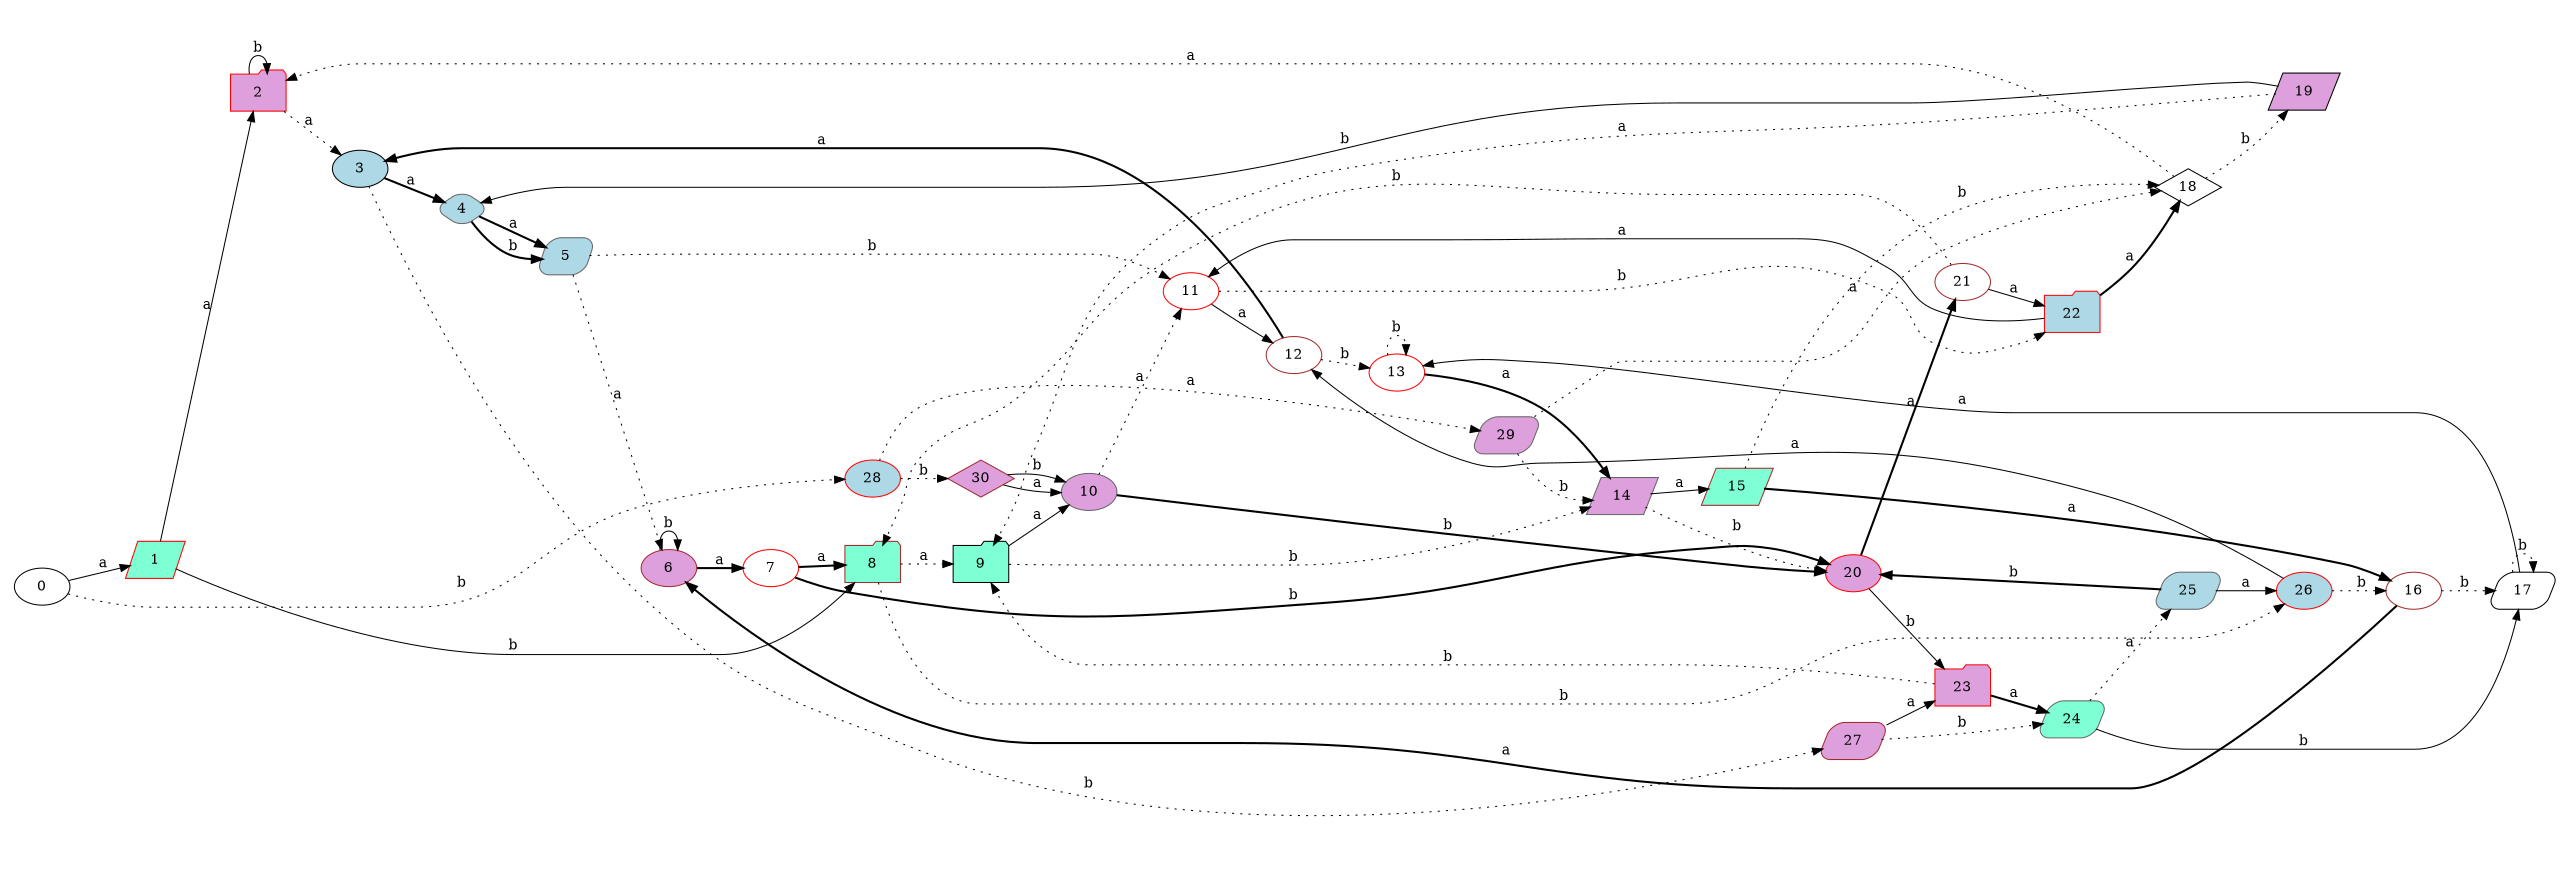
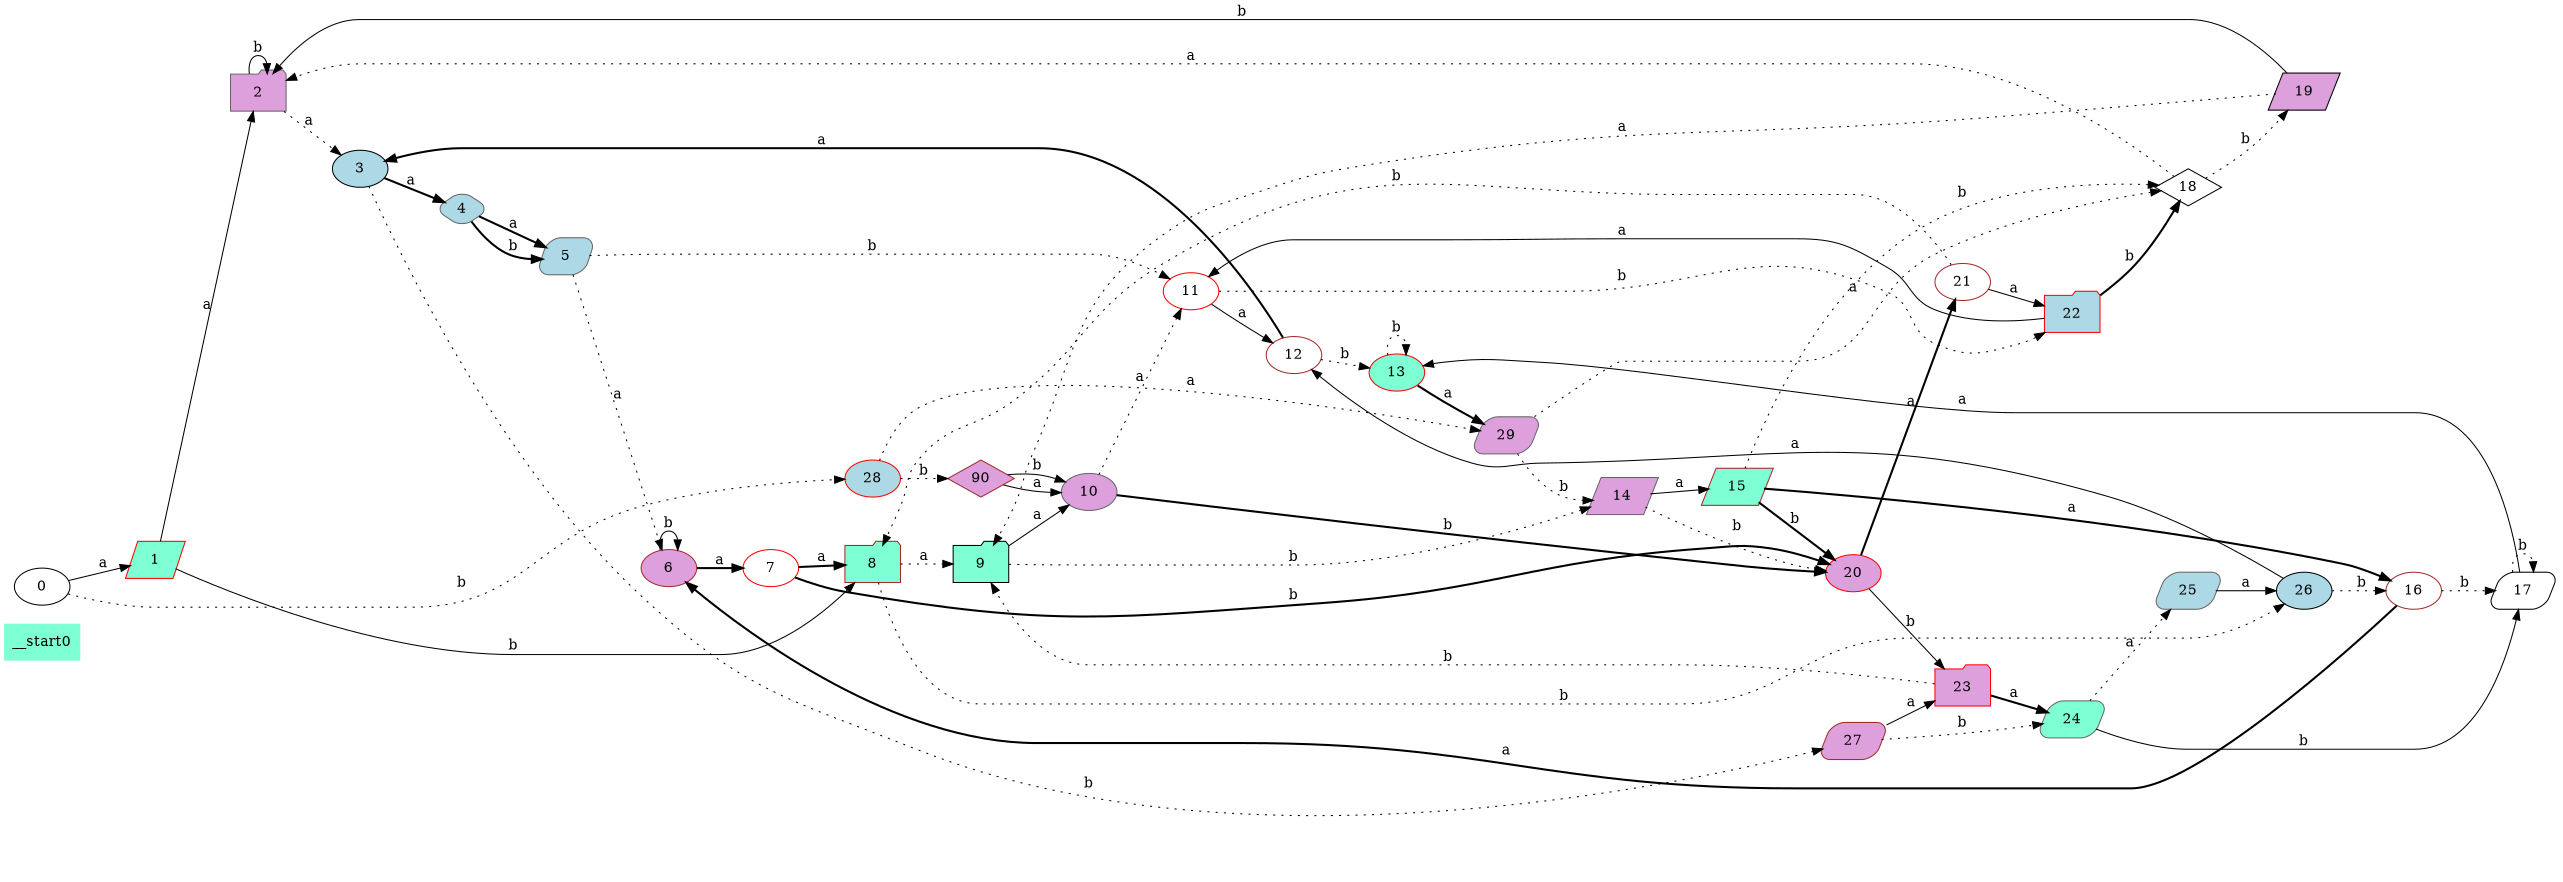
(258, 93) -> (258, 93)
(1384, 139) -> (1284, 20)
(2130, 257) -> (2130, 257)
(1397, 373) -> (1397, 373)
(1526, 400) -> (1445, 403)
(981, 479) -> (981, 479)
(2027, 582) -> (1792, 528)
(2304, 591) -> (2304, 591)
none -> (42, 642)
